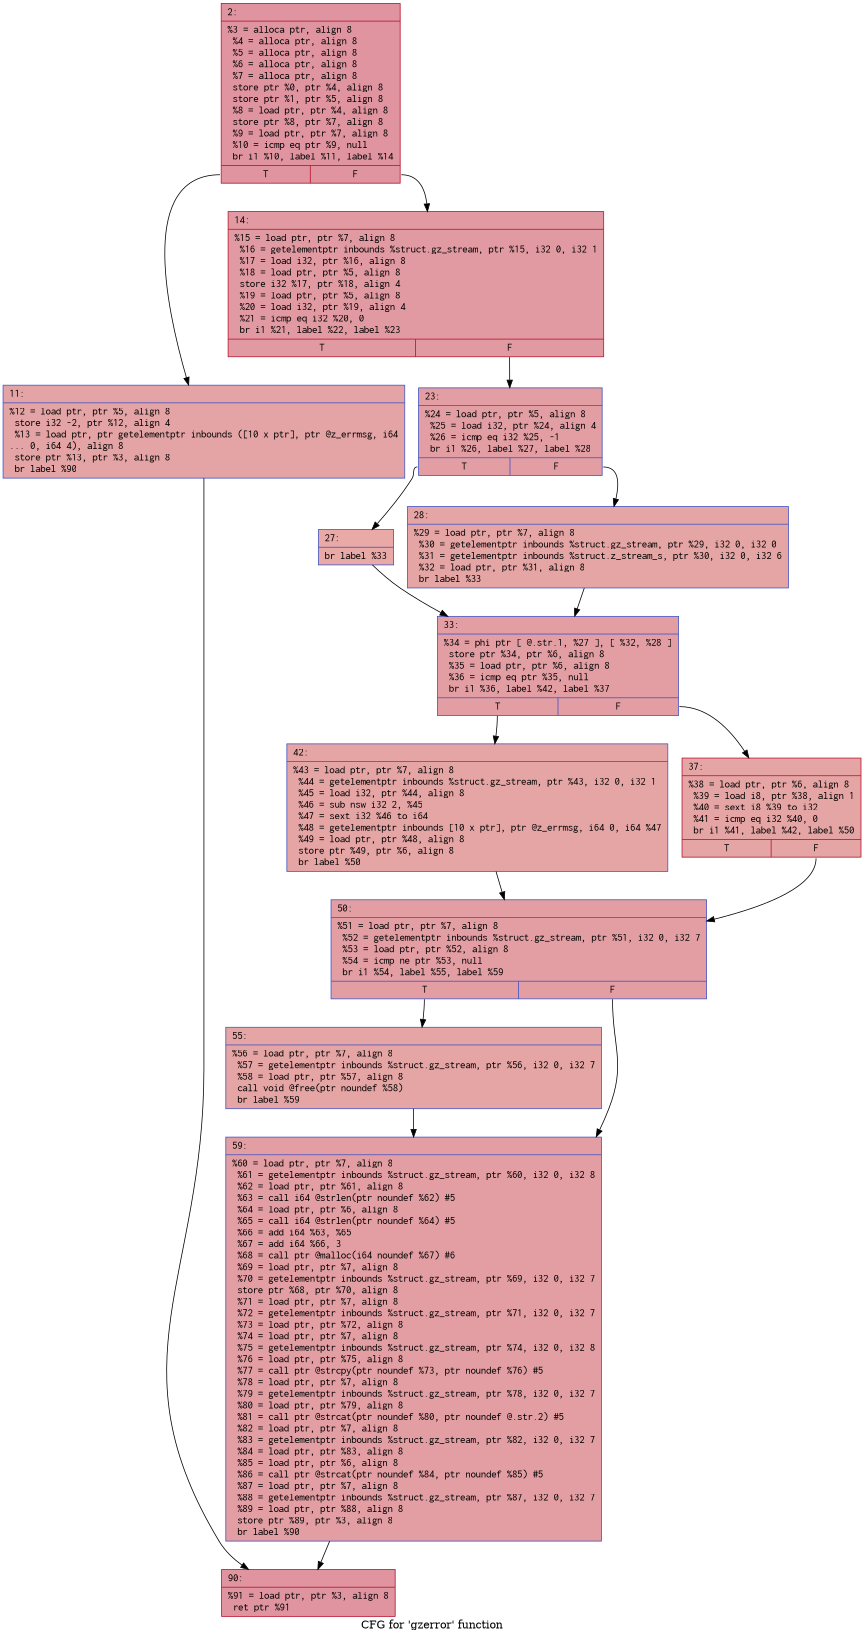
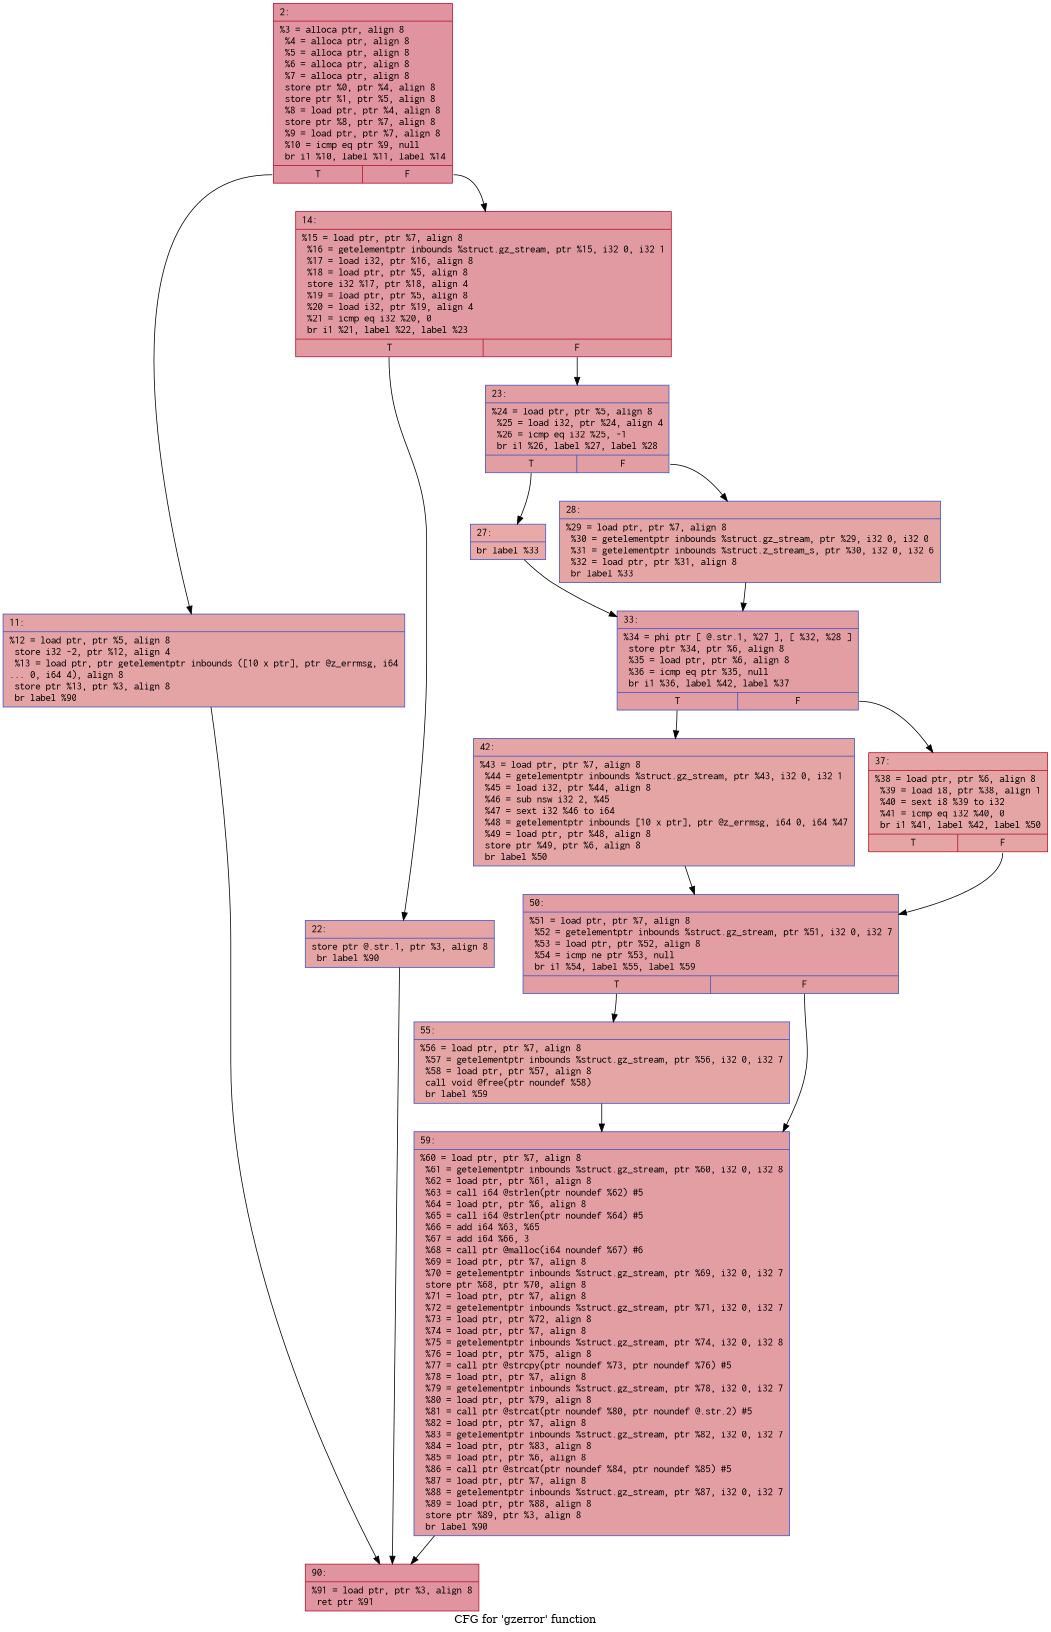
none -> (400, 944)
